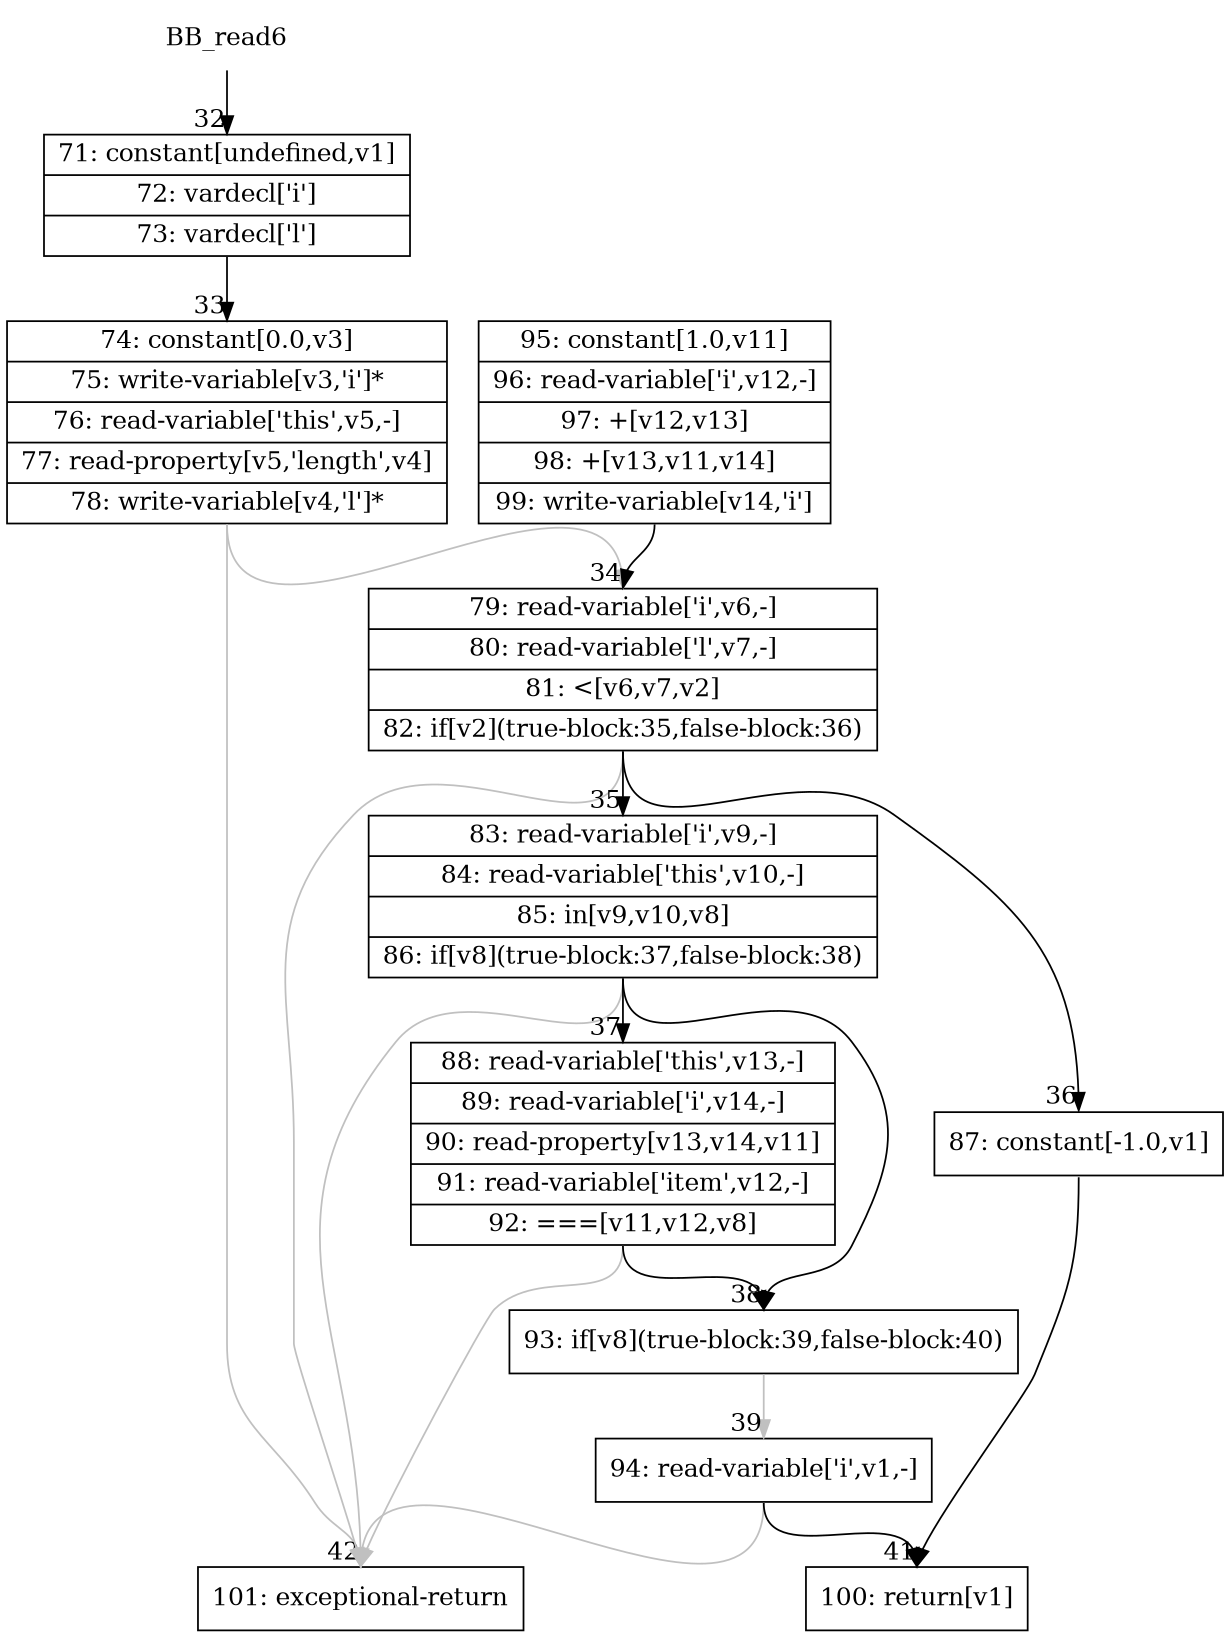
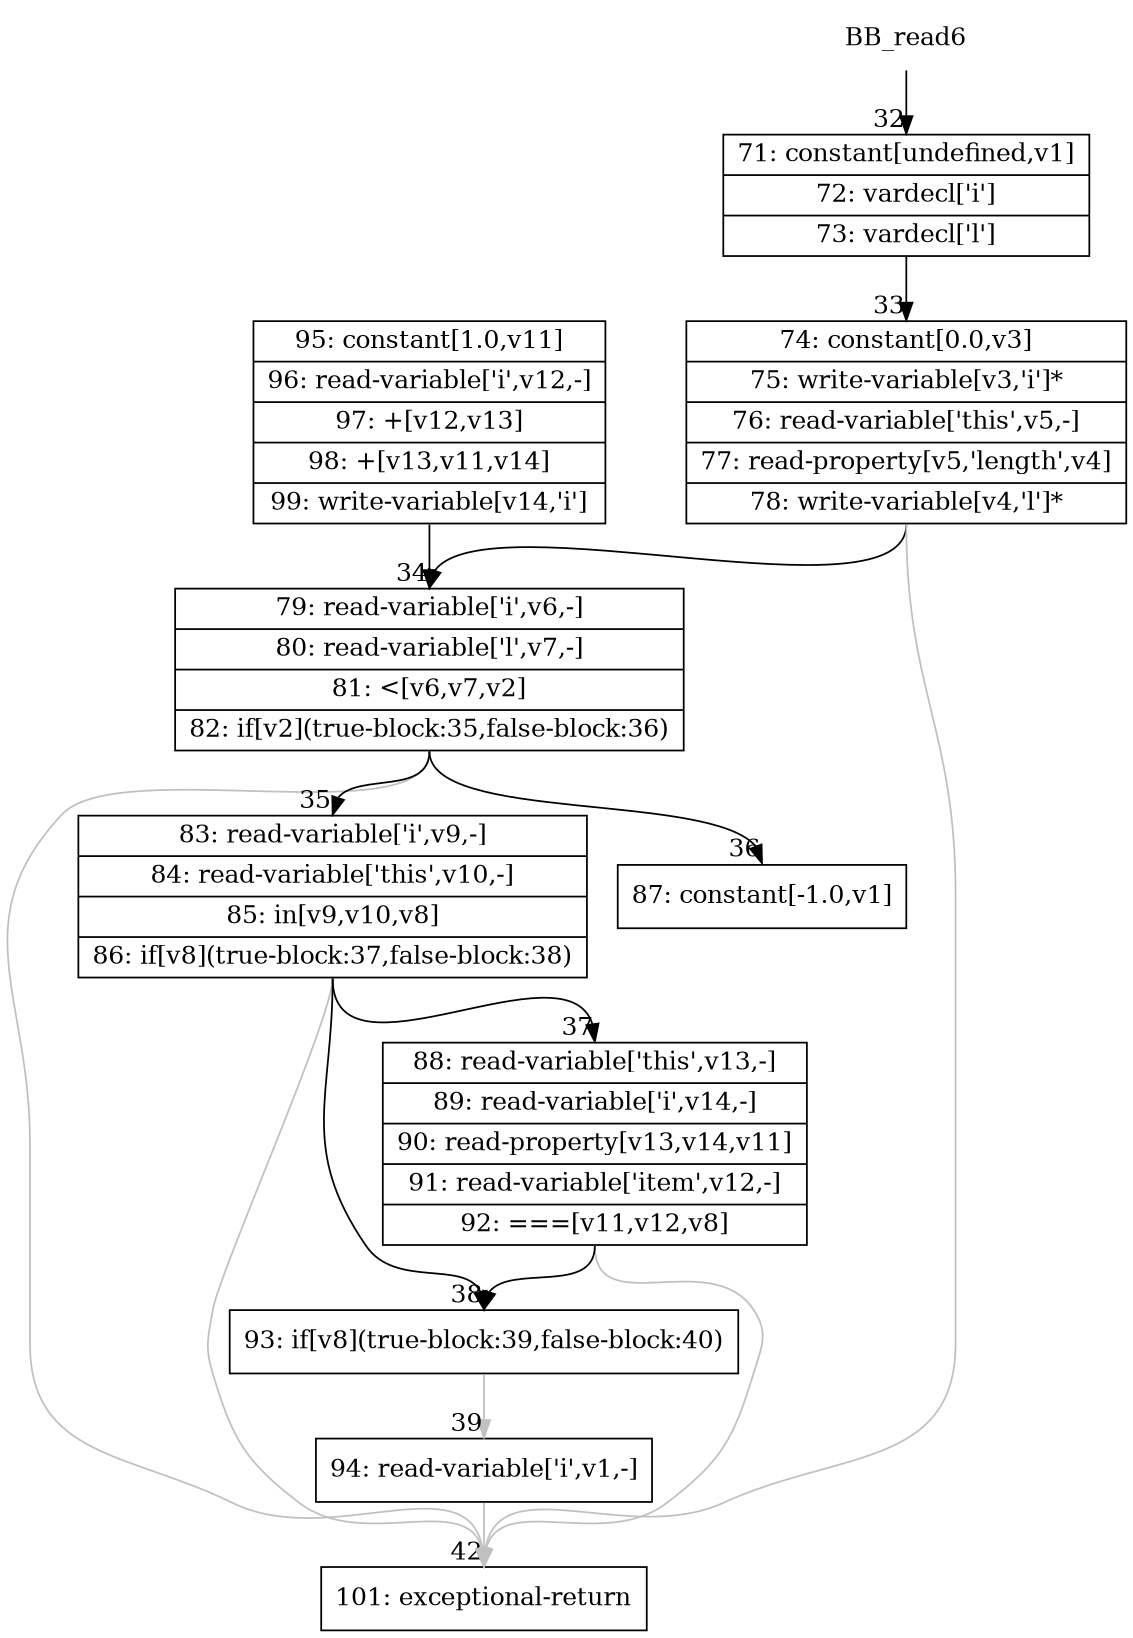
(416, 559) -> (676, 557)
(917, 1599) -> none
